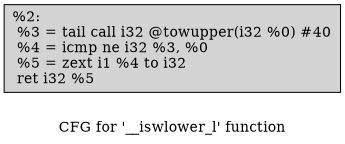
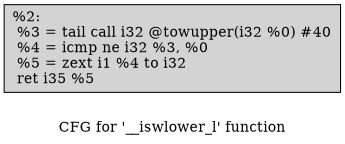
(54, 79) -> (54, 79)
